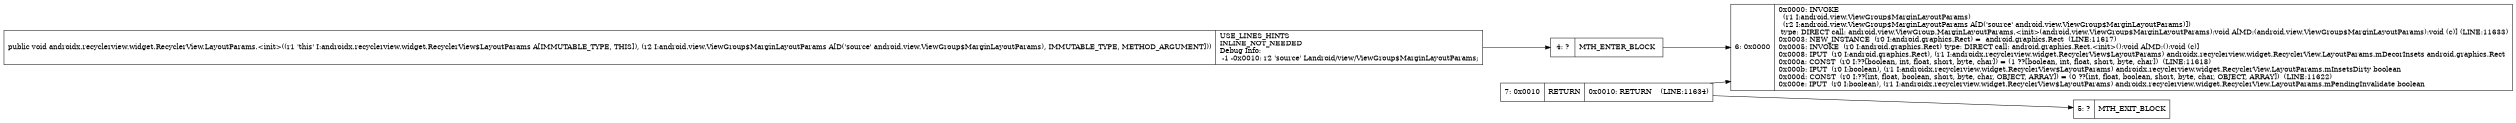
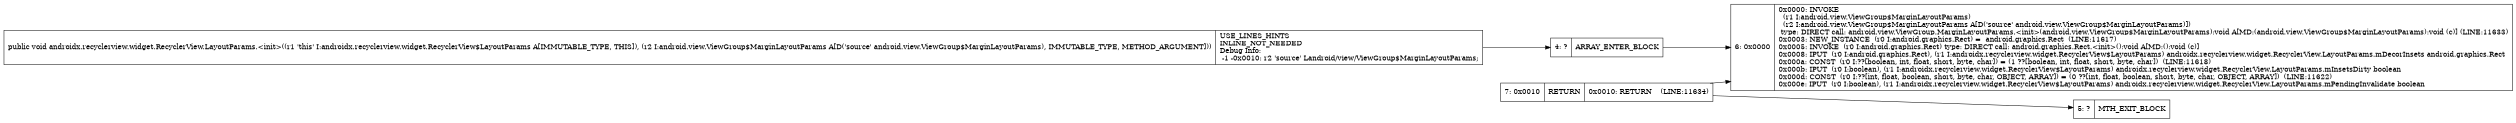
(1617, 47) -> (1617, 47)
